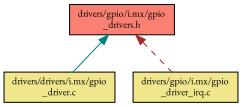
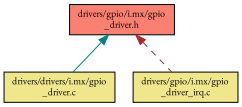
(122, 20) -> (122, 20)
